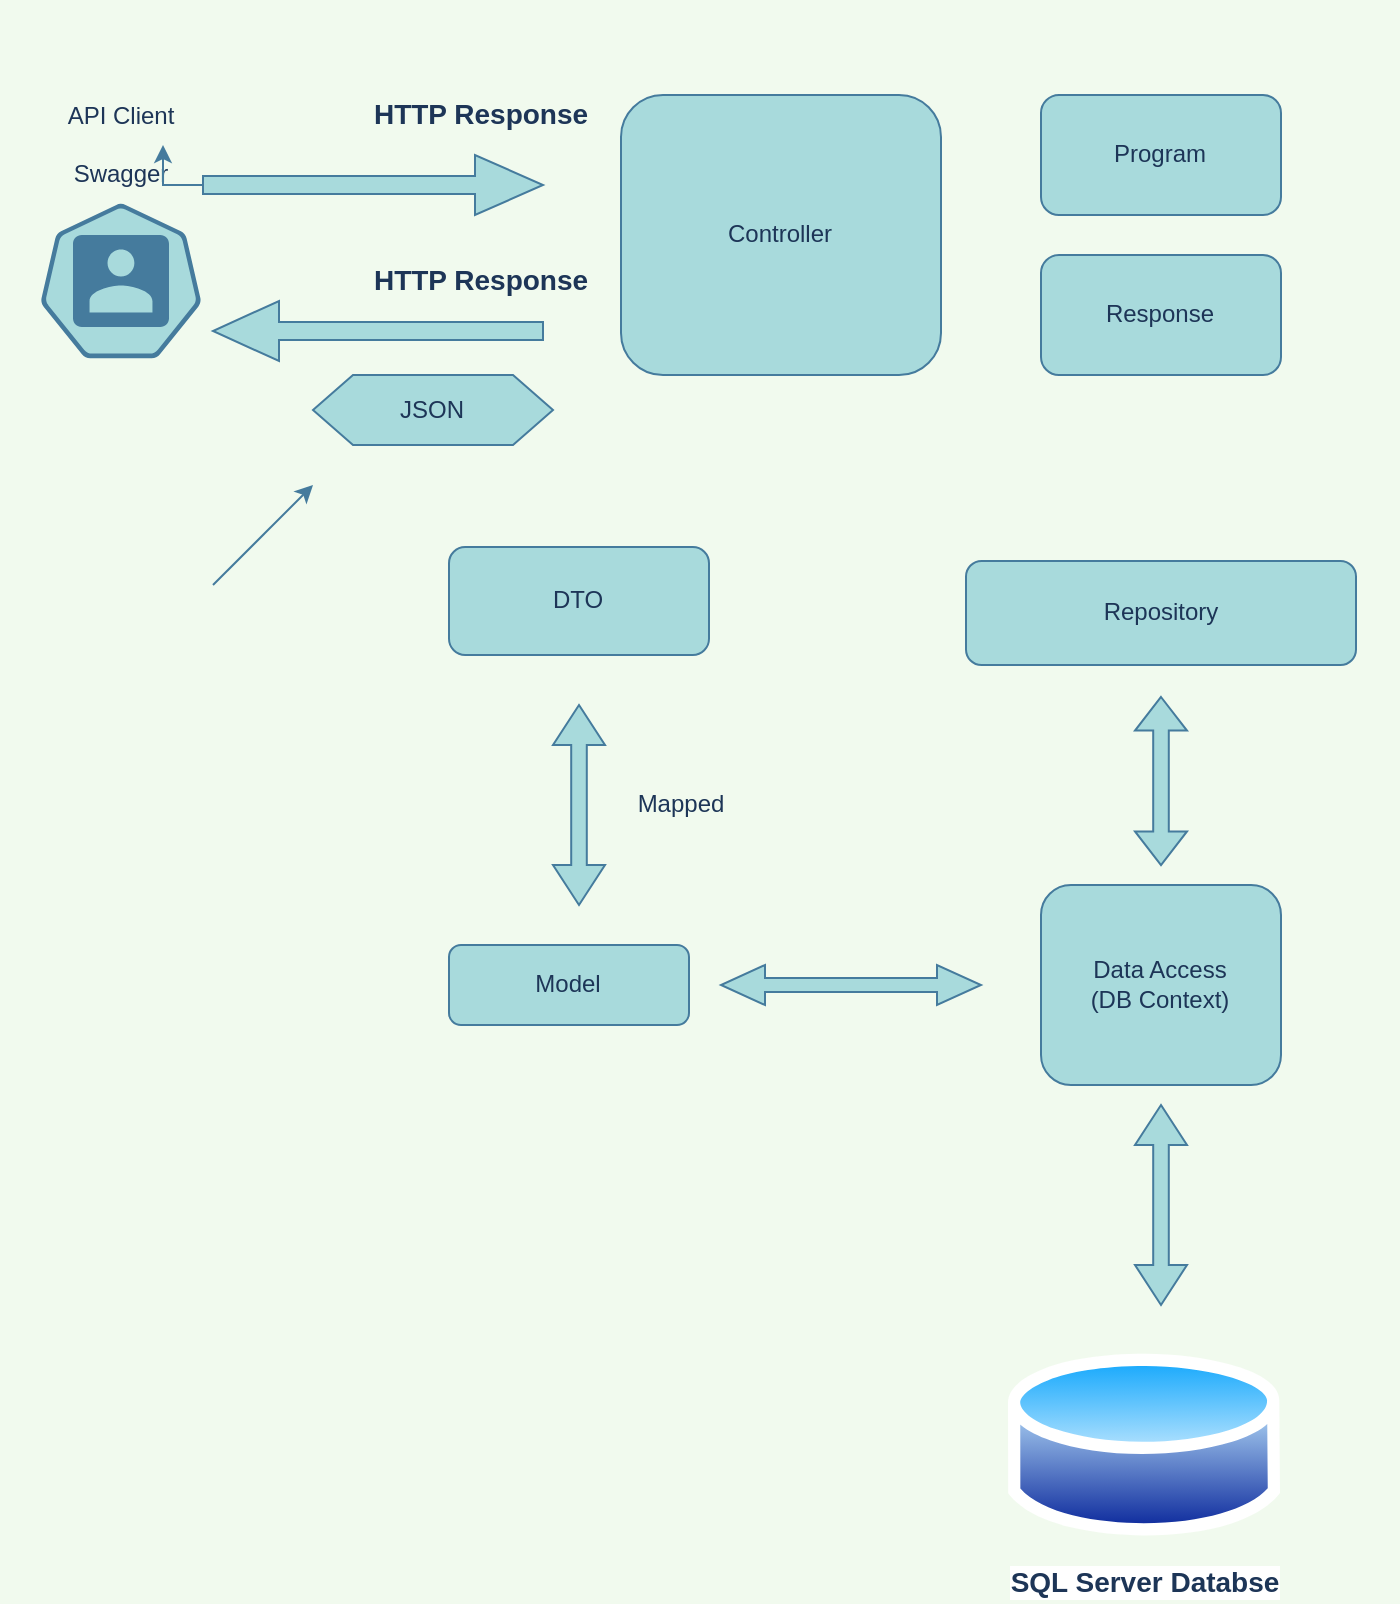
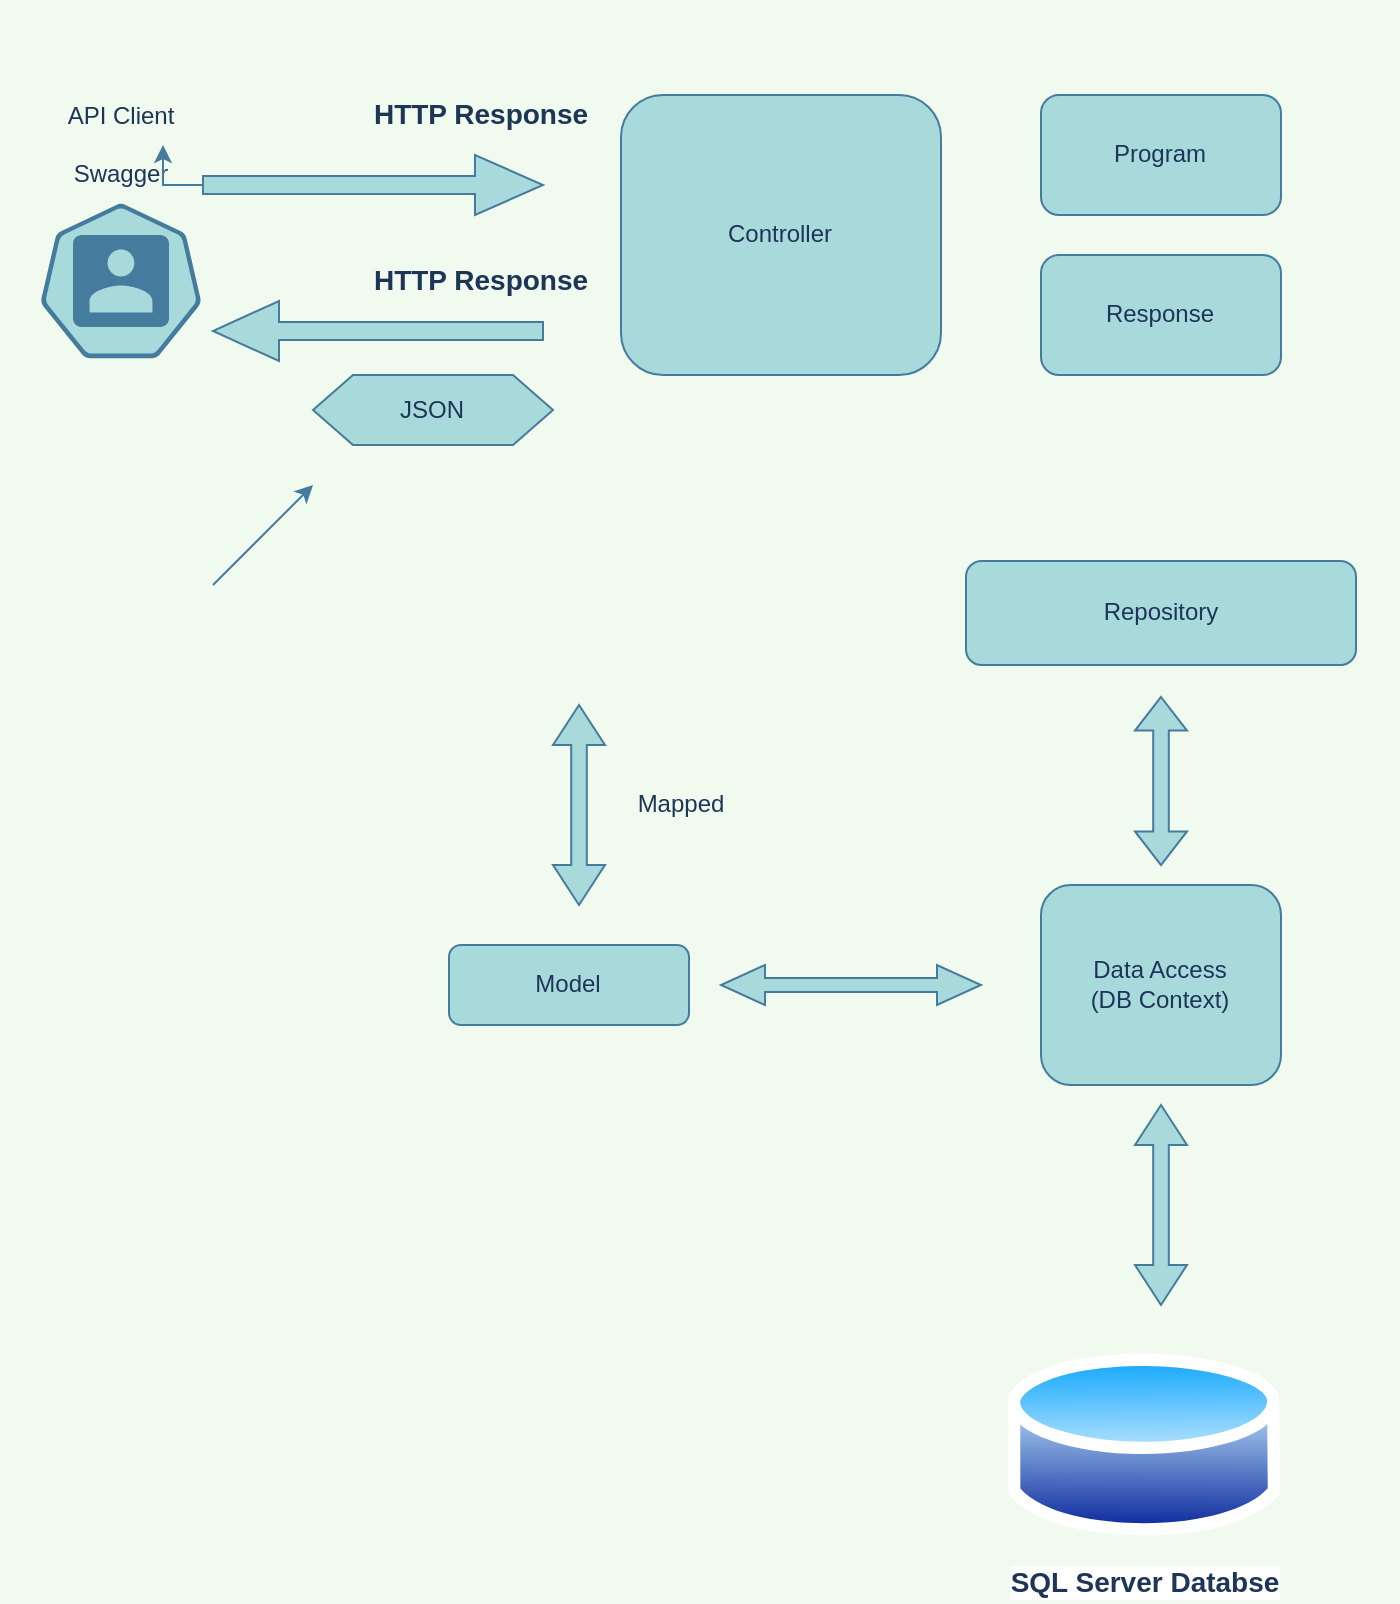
(579, 601) -> none
